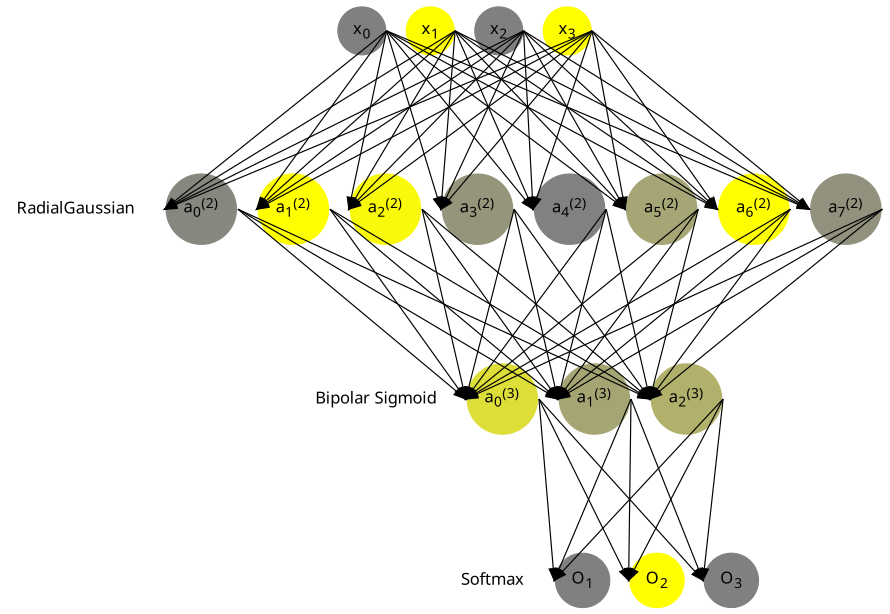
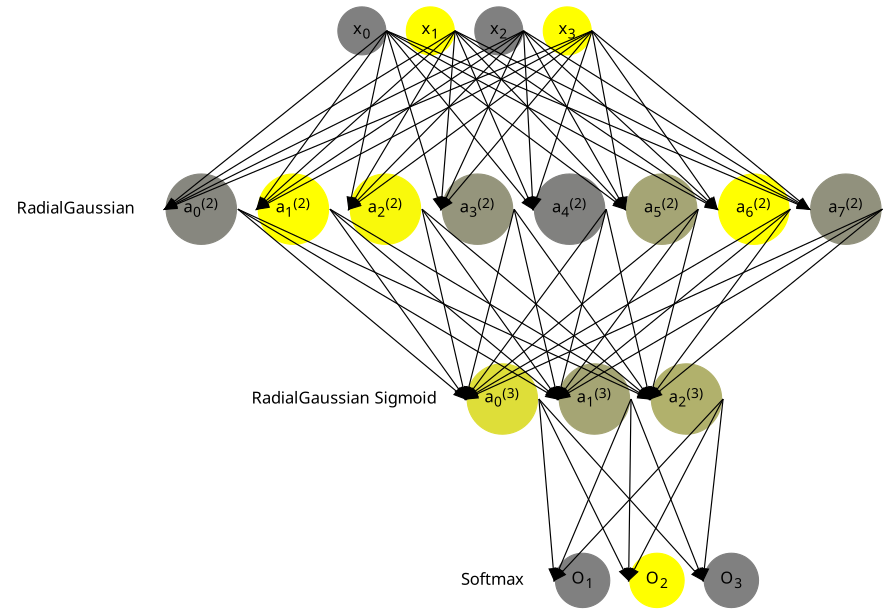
(376, 399) -> (344, 399)
